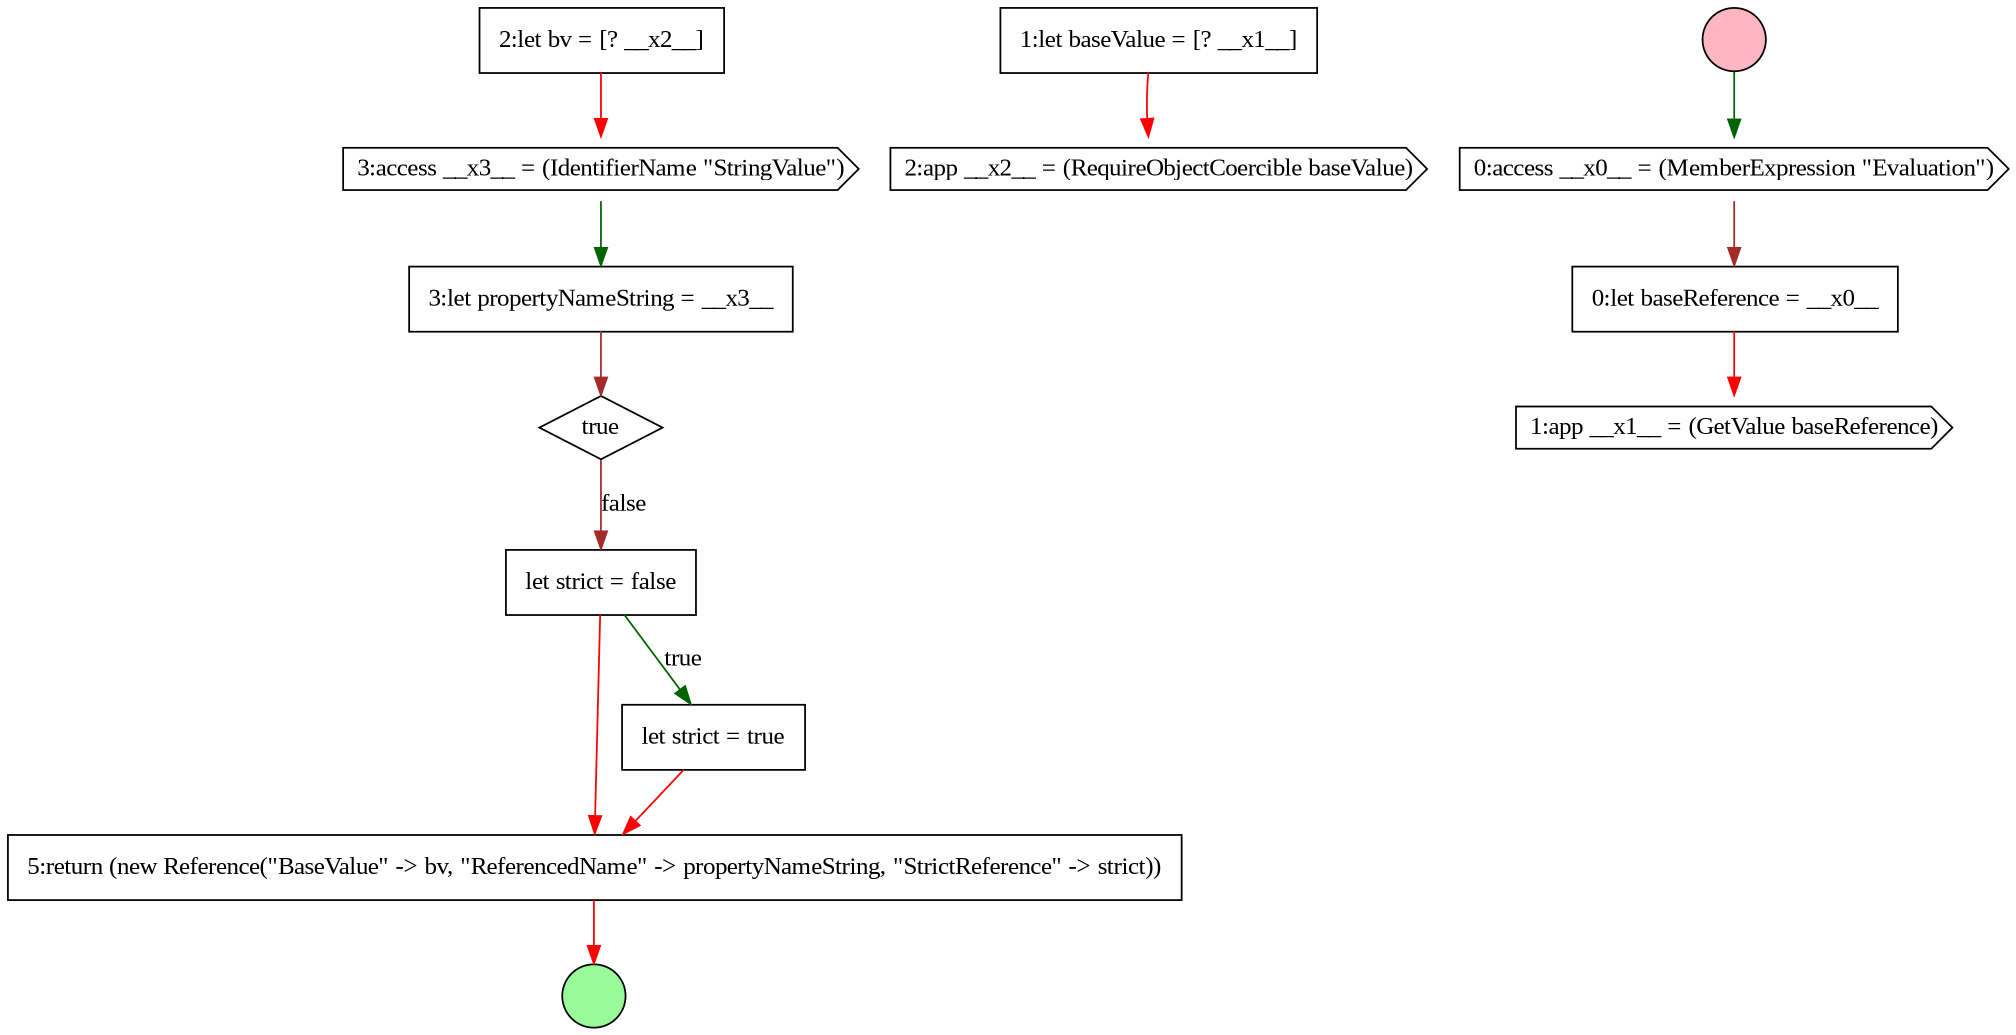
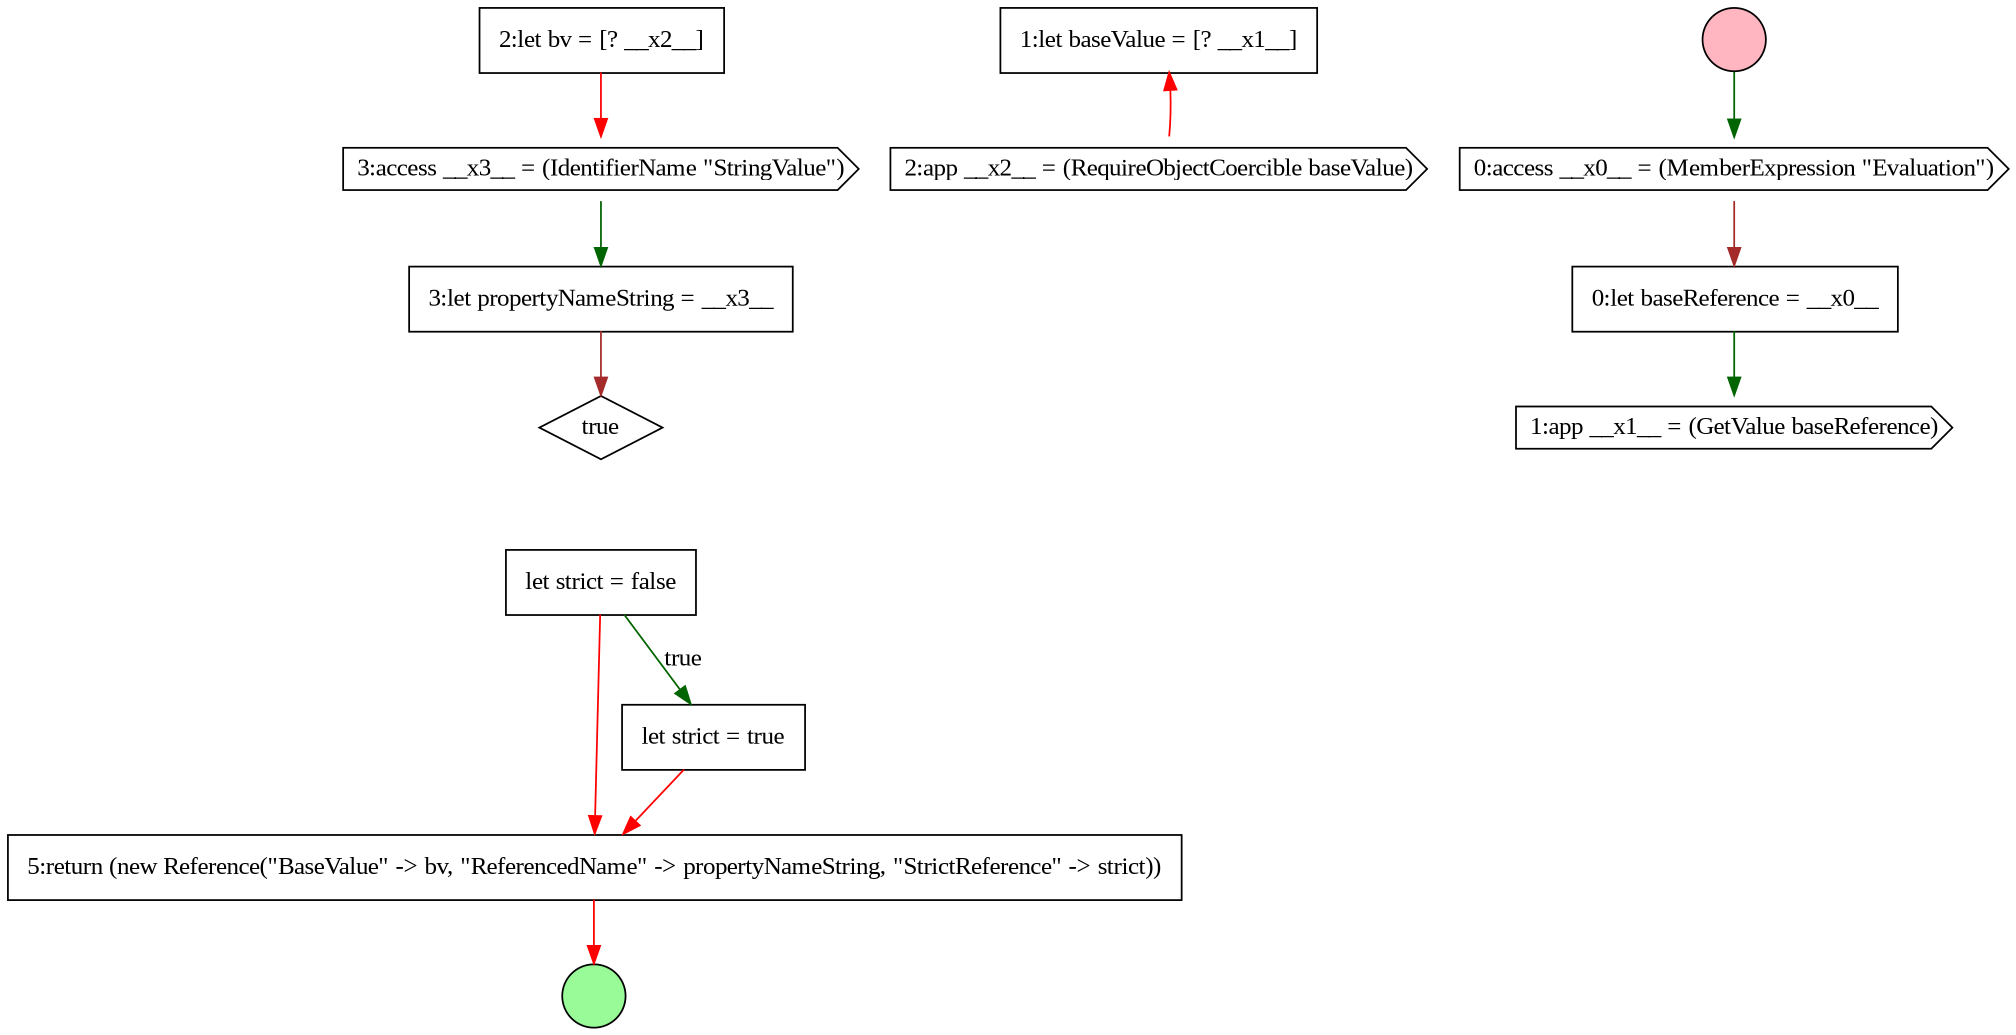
(1147, 95) -> (1171, 113)
(1734, 354) -> (1734, 354)
(601, 495) -> none
